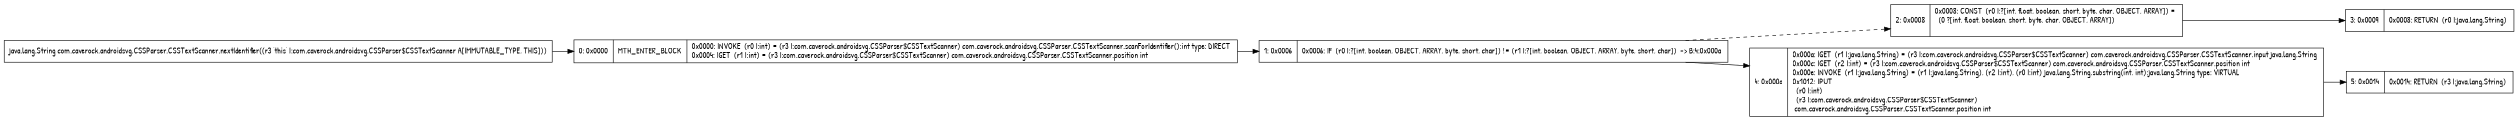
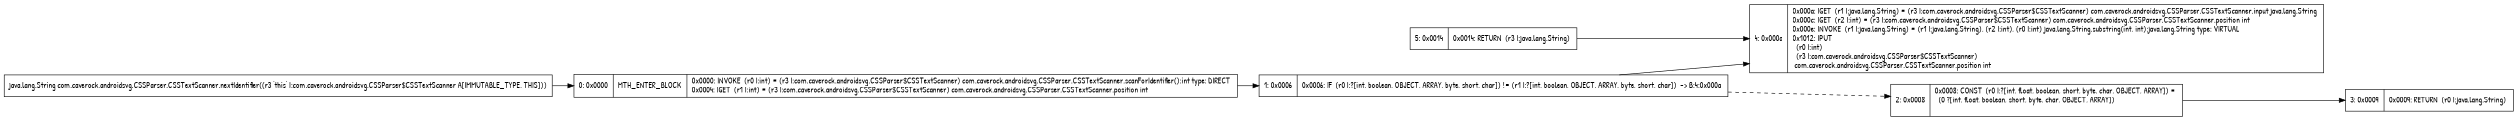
(2449, 20) -> (2449, 100)
(2332, 82) -> (1660, 39)
